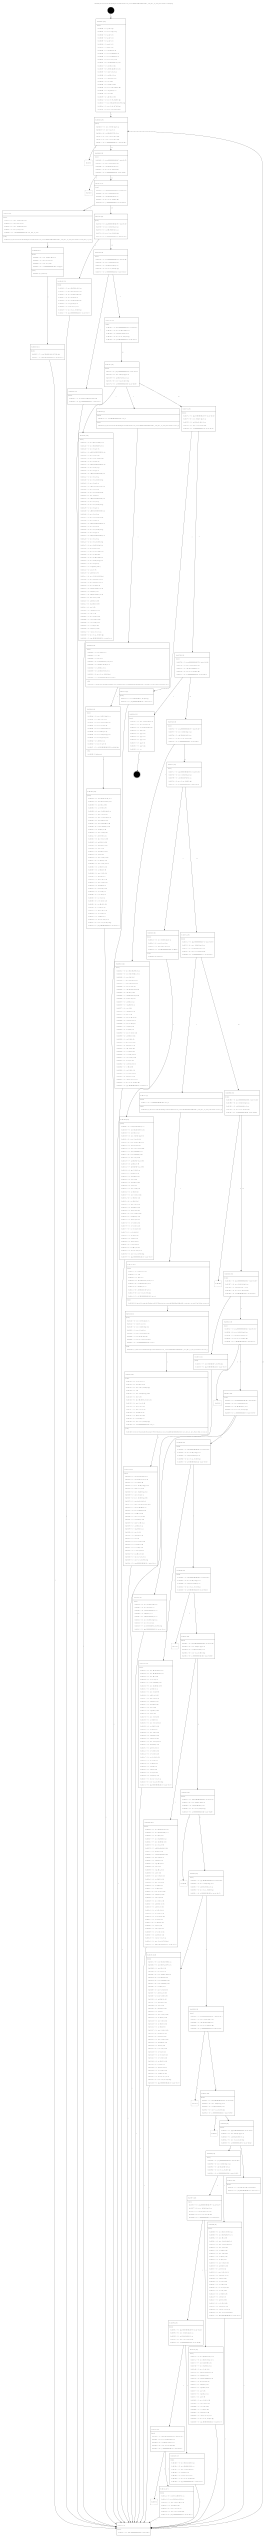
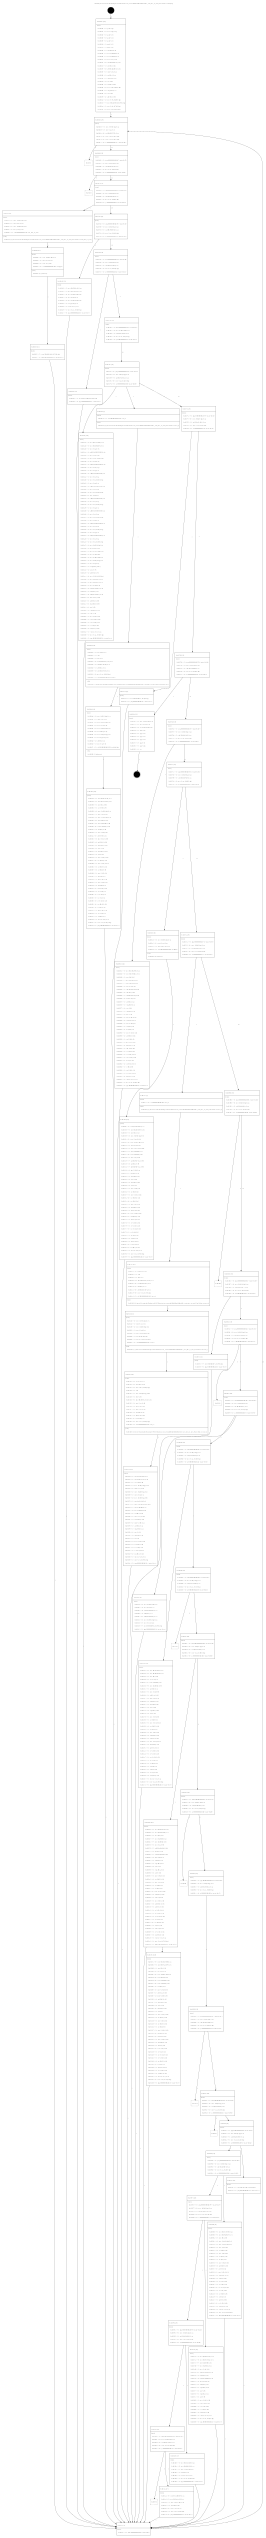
(193, 1932) -> (162, 1949)
